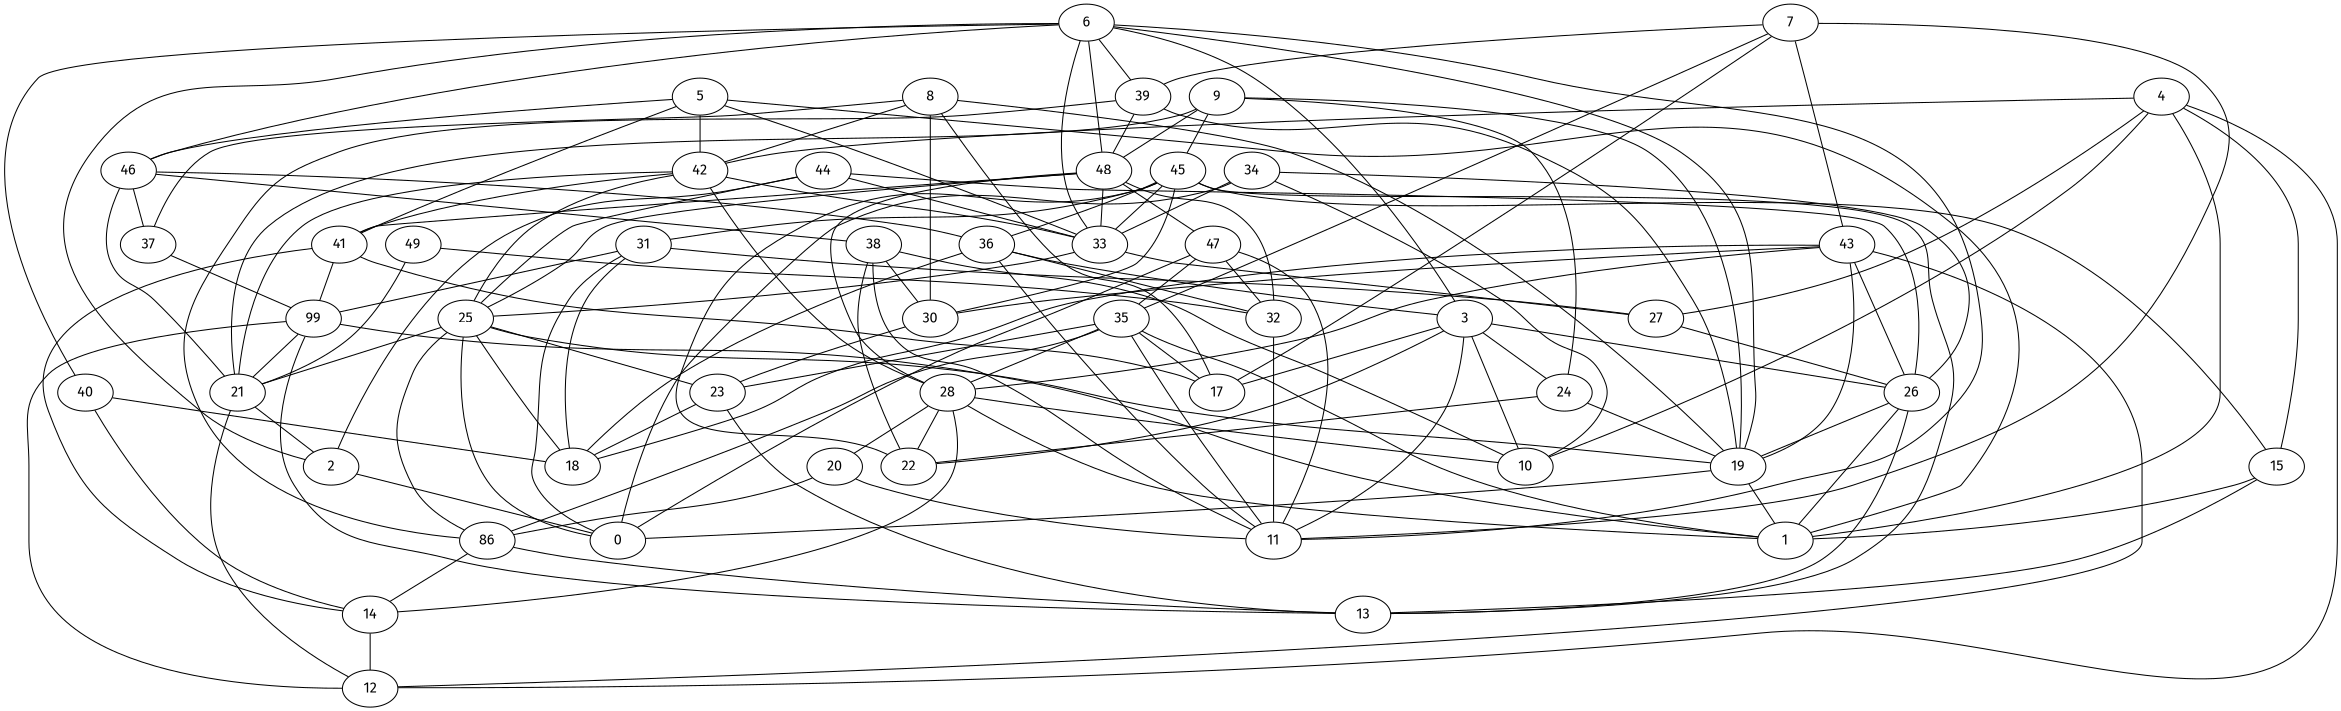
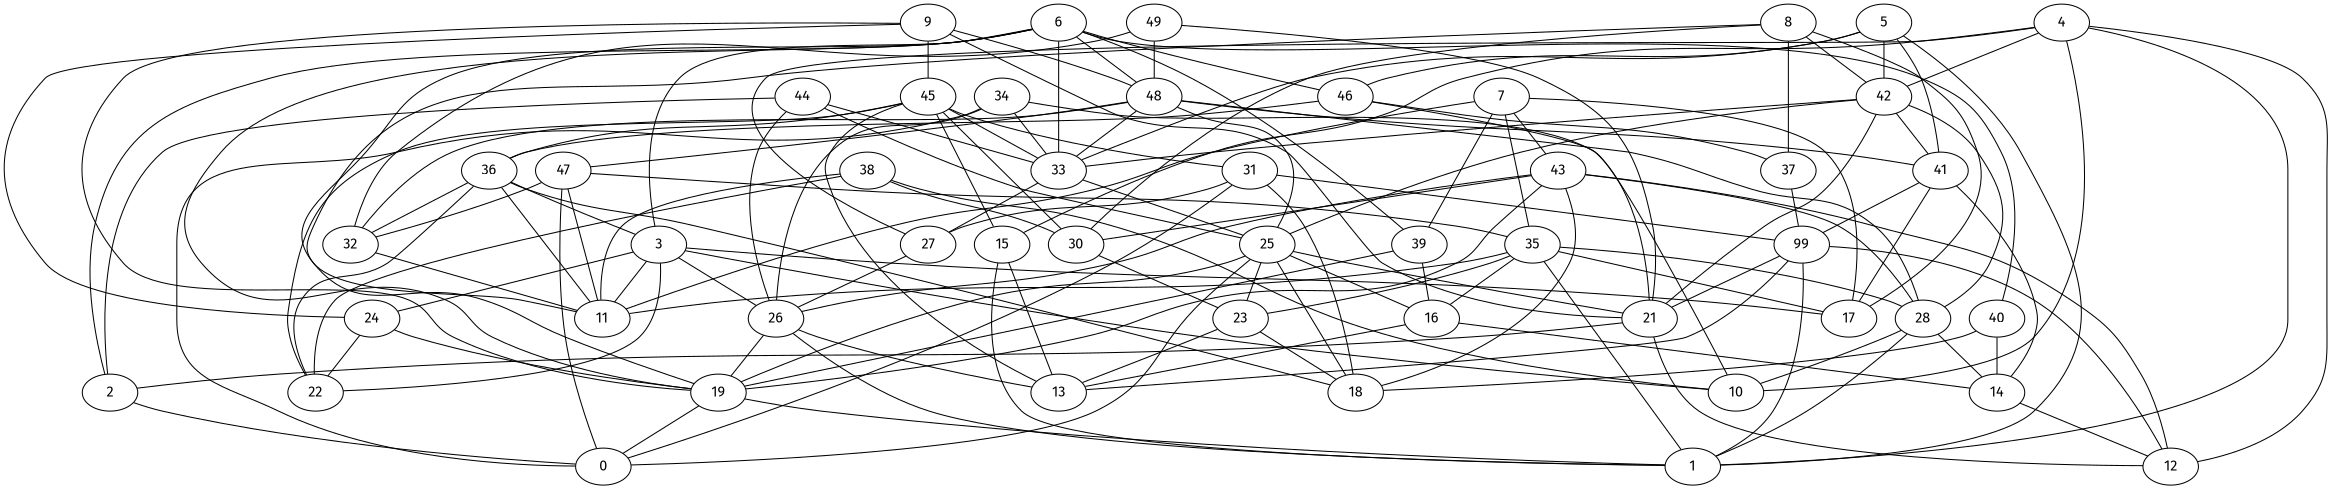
(1119, 142) -> (1154, 68)
(501, 208) -> none
(928, 430) -> (360, 274)
(835, 467) -> none
(487, 541) -> (1432, 319)
